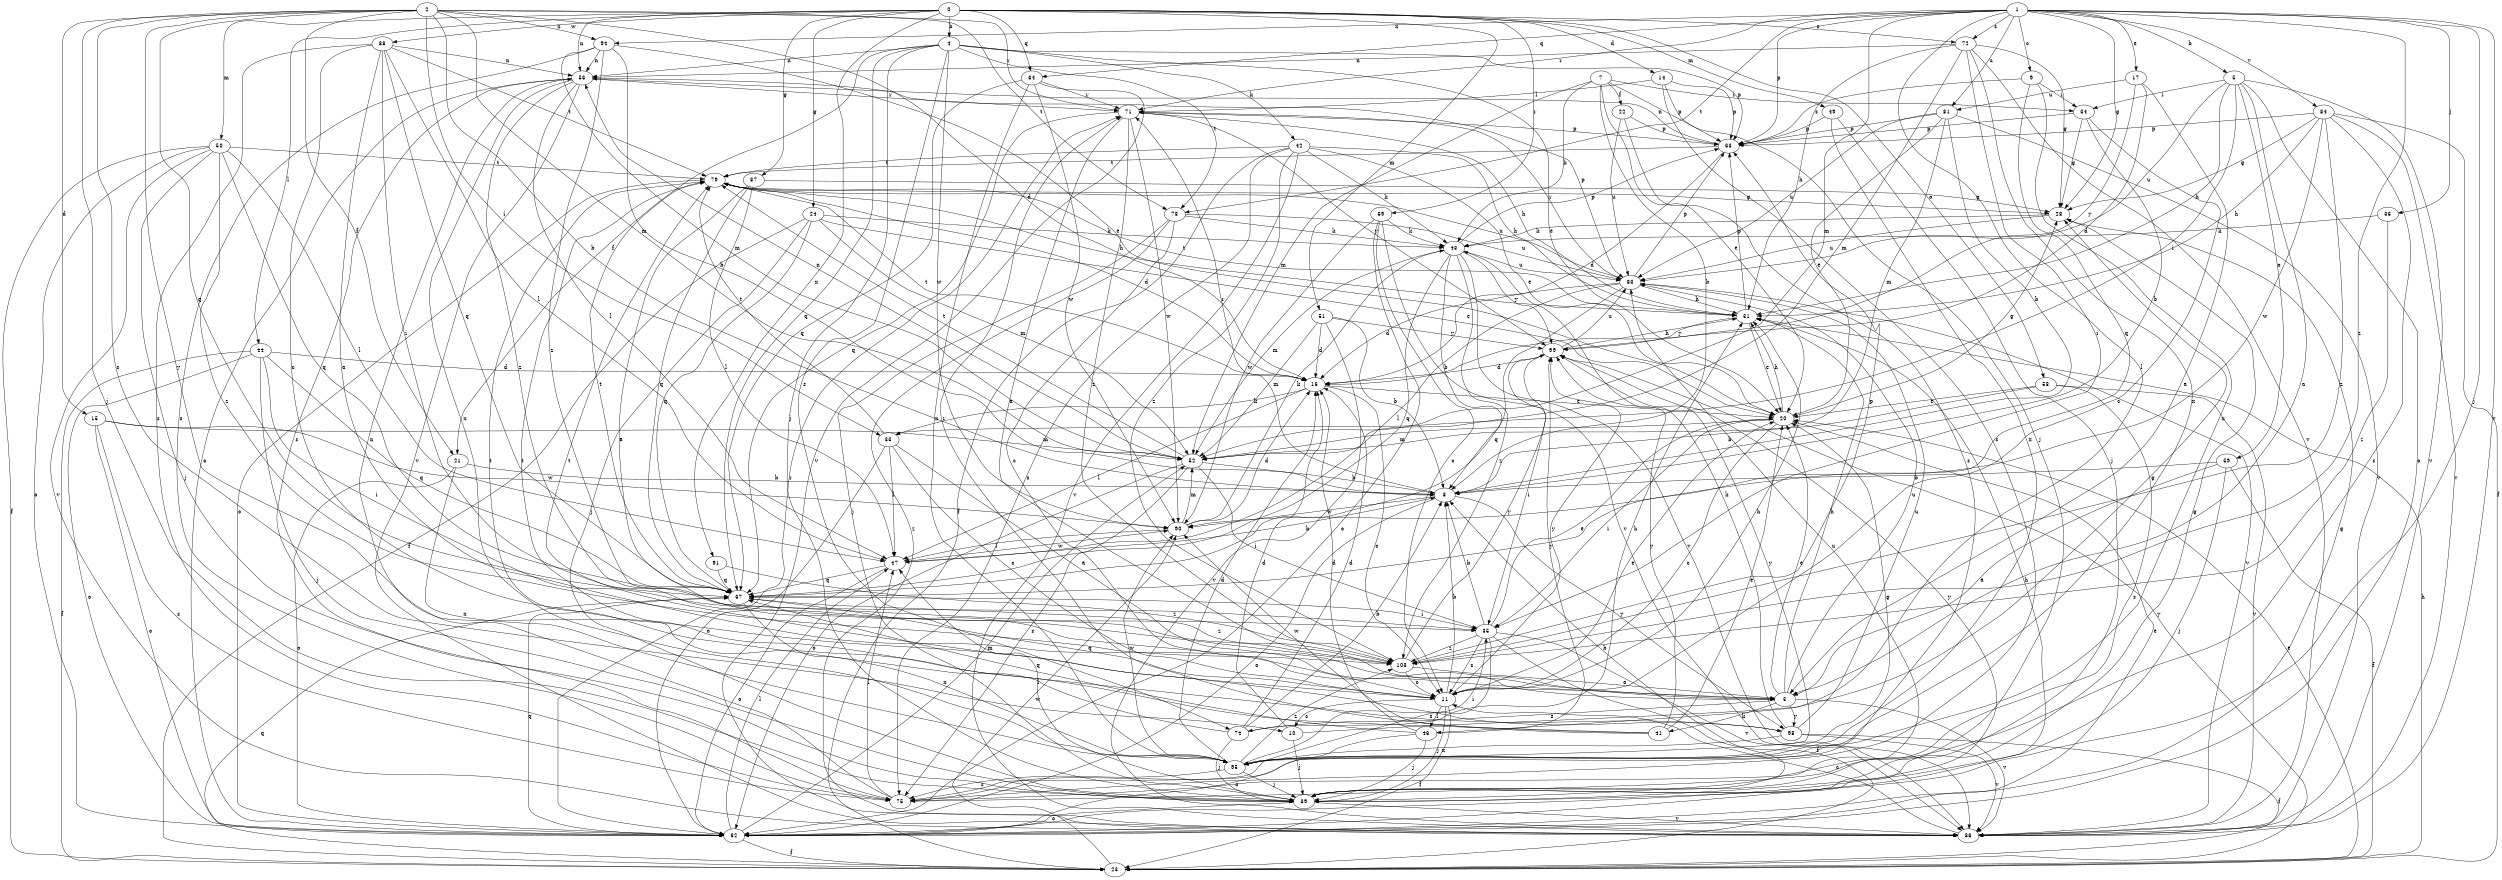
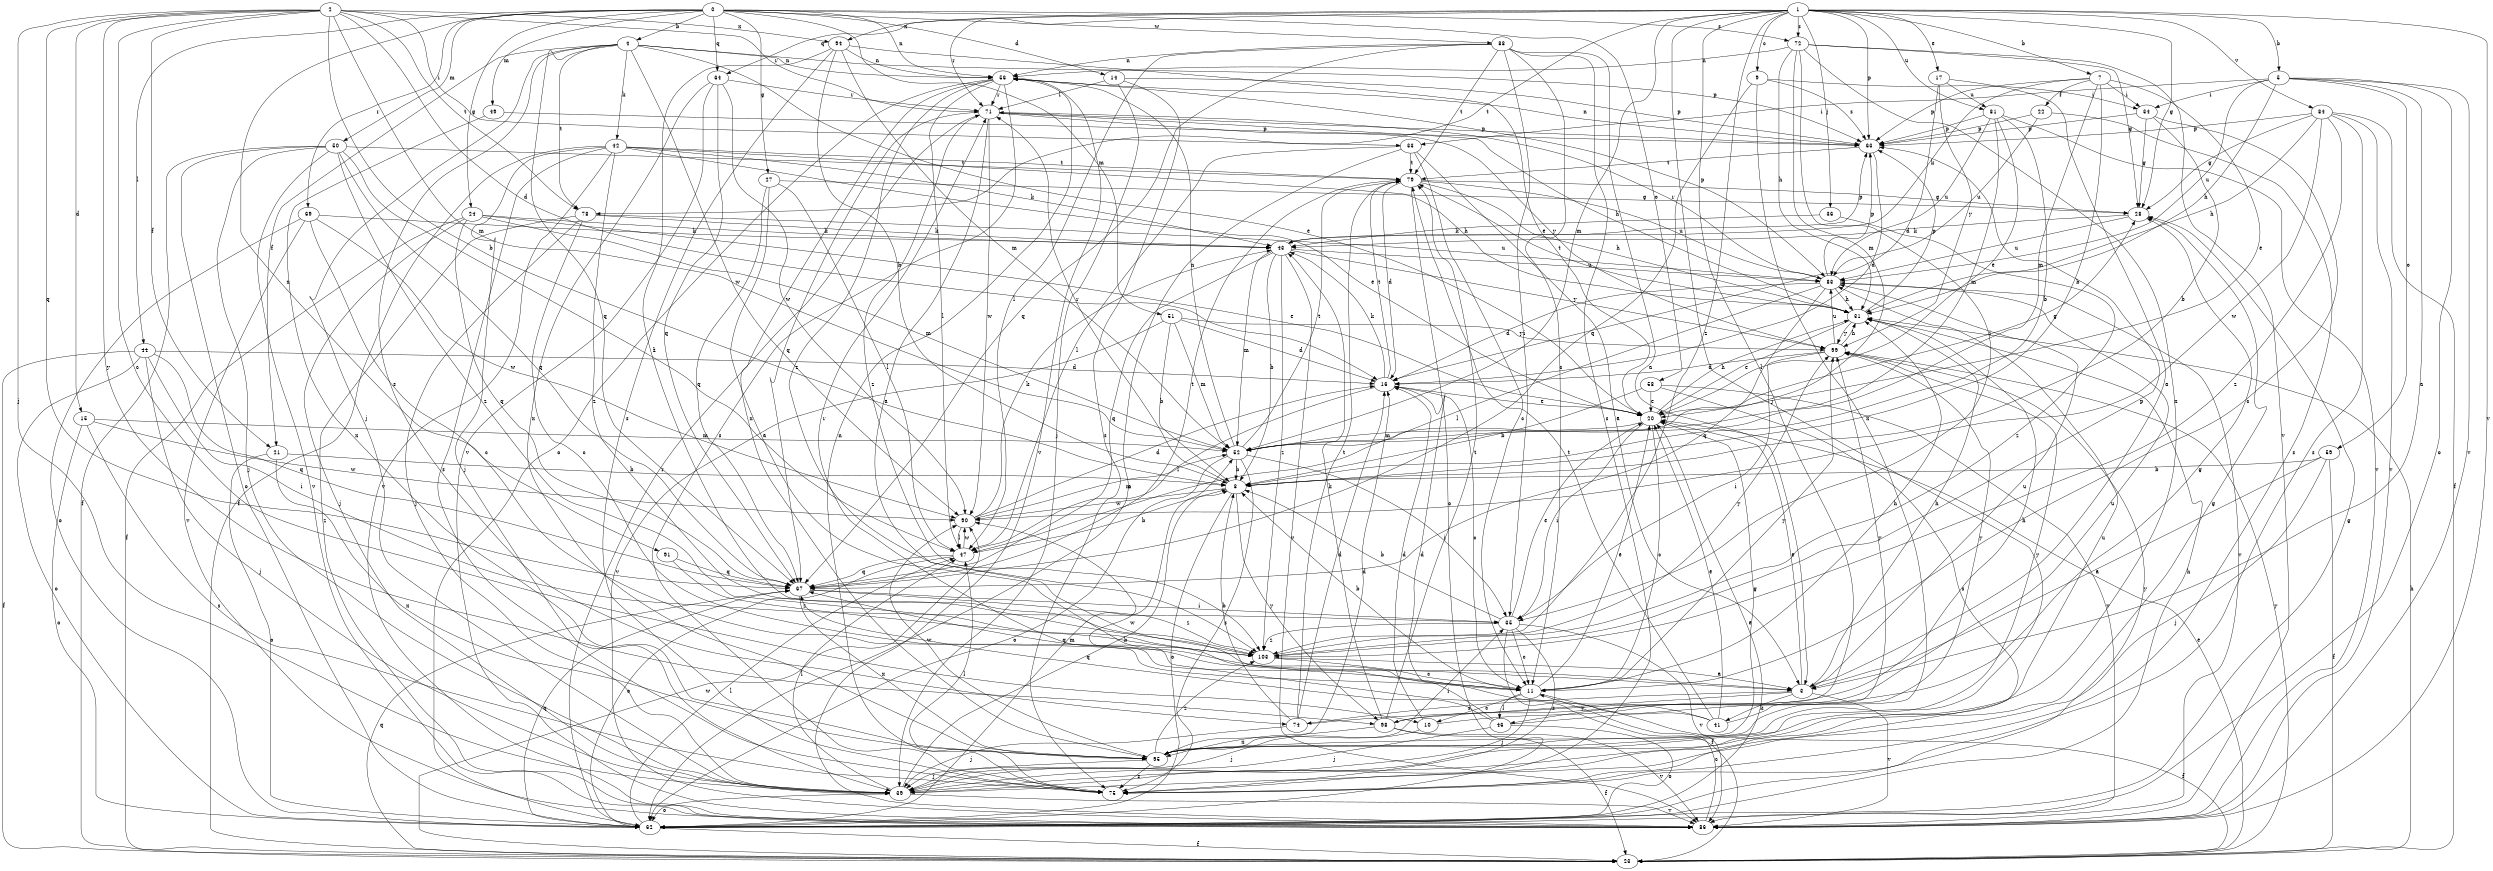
none -> (1950, 30)
(754, 180) -> (769, 180)
(1102, 407) -> (1358, 302)
(2030, 713) -> (481, 500)
